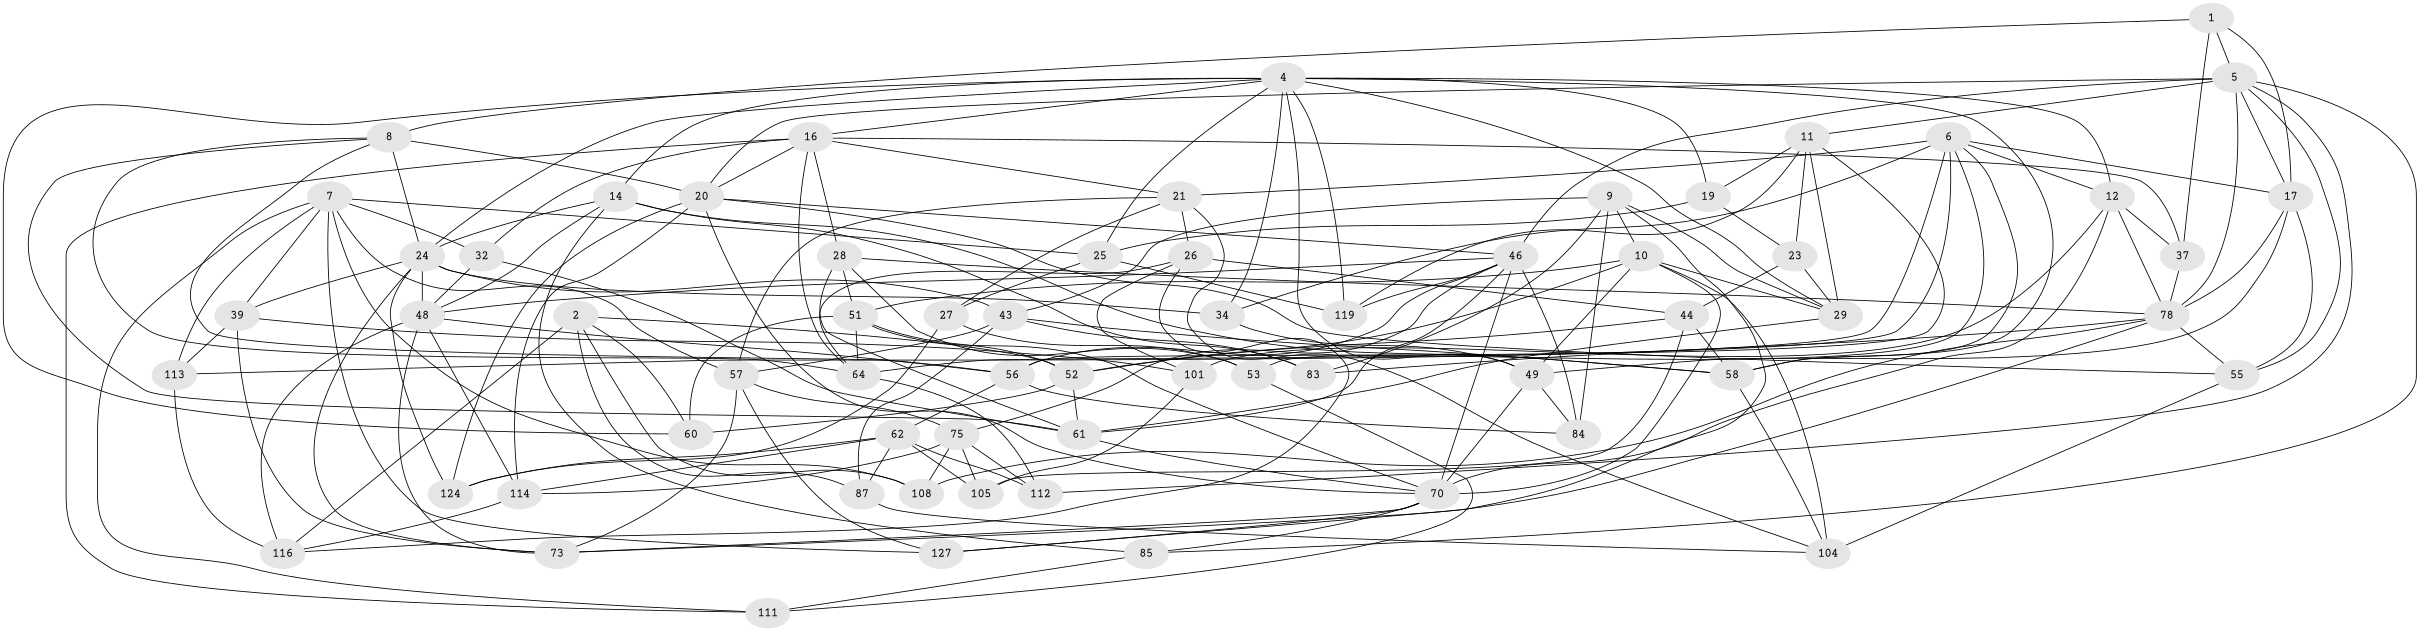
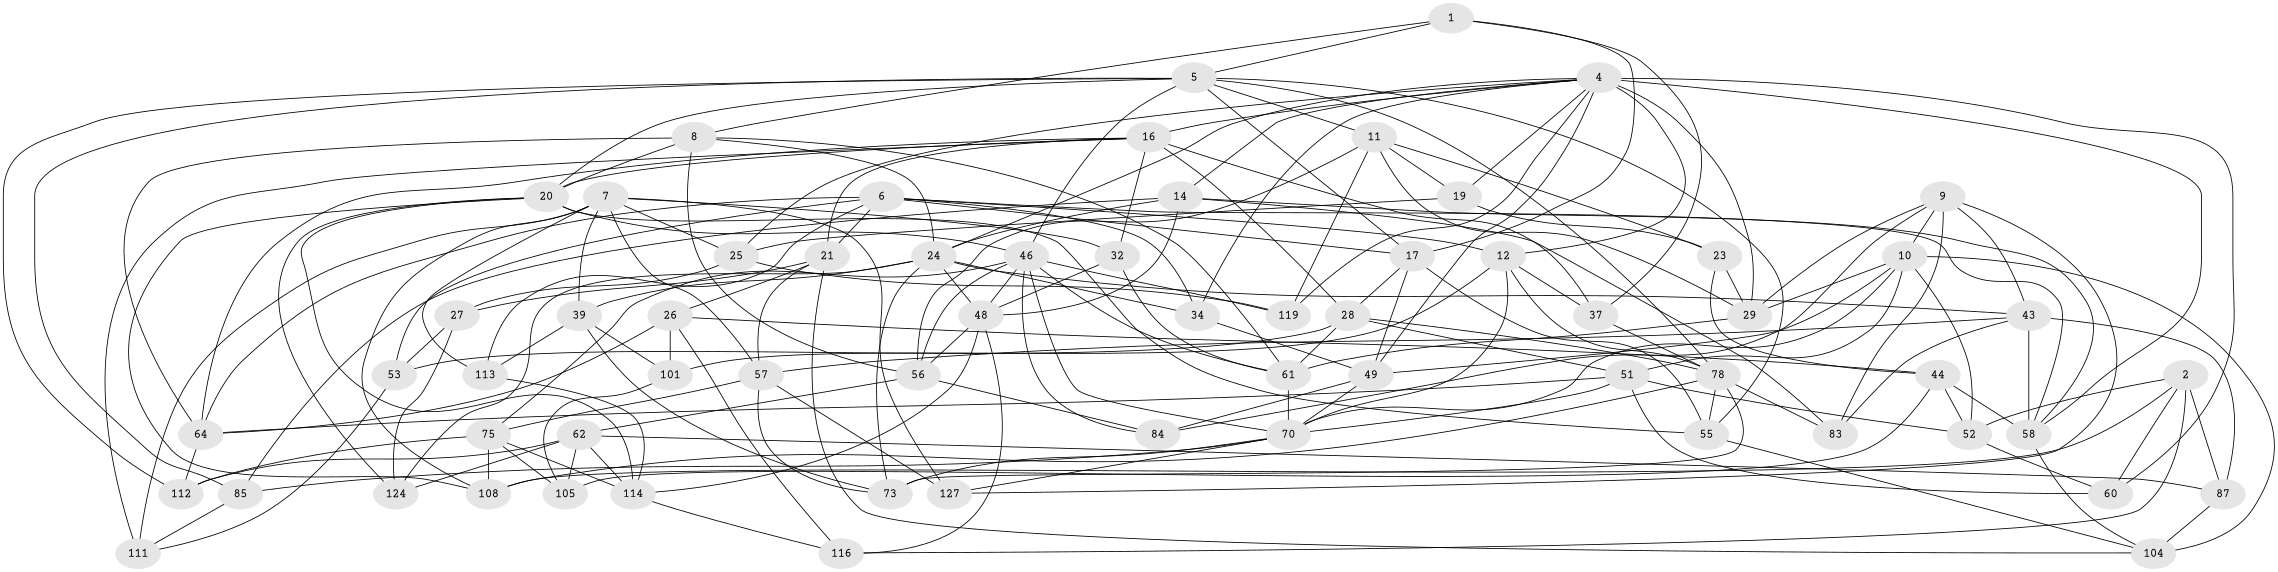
(2243, 268) -> (1380, 286)
(1076, 405) -> none
(1012, 431) -> (133, 322)
(407, 483) -> none
(194, 484) -> (580, 394)
